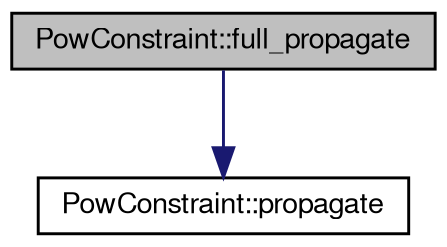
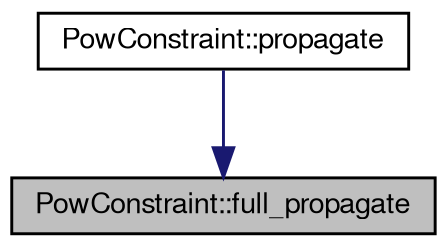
(223, 109) -> (223, 109)
